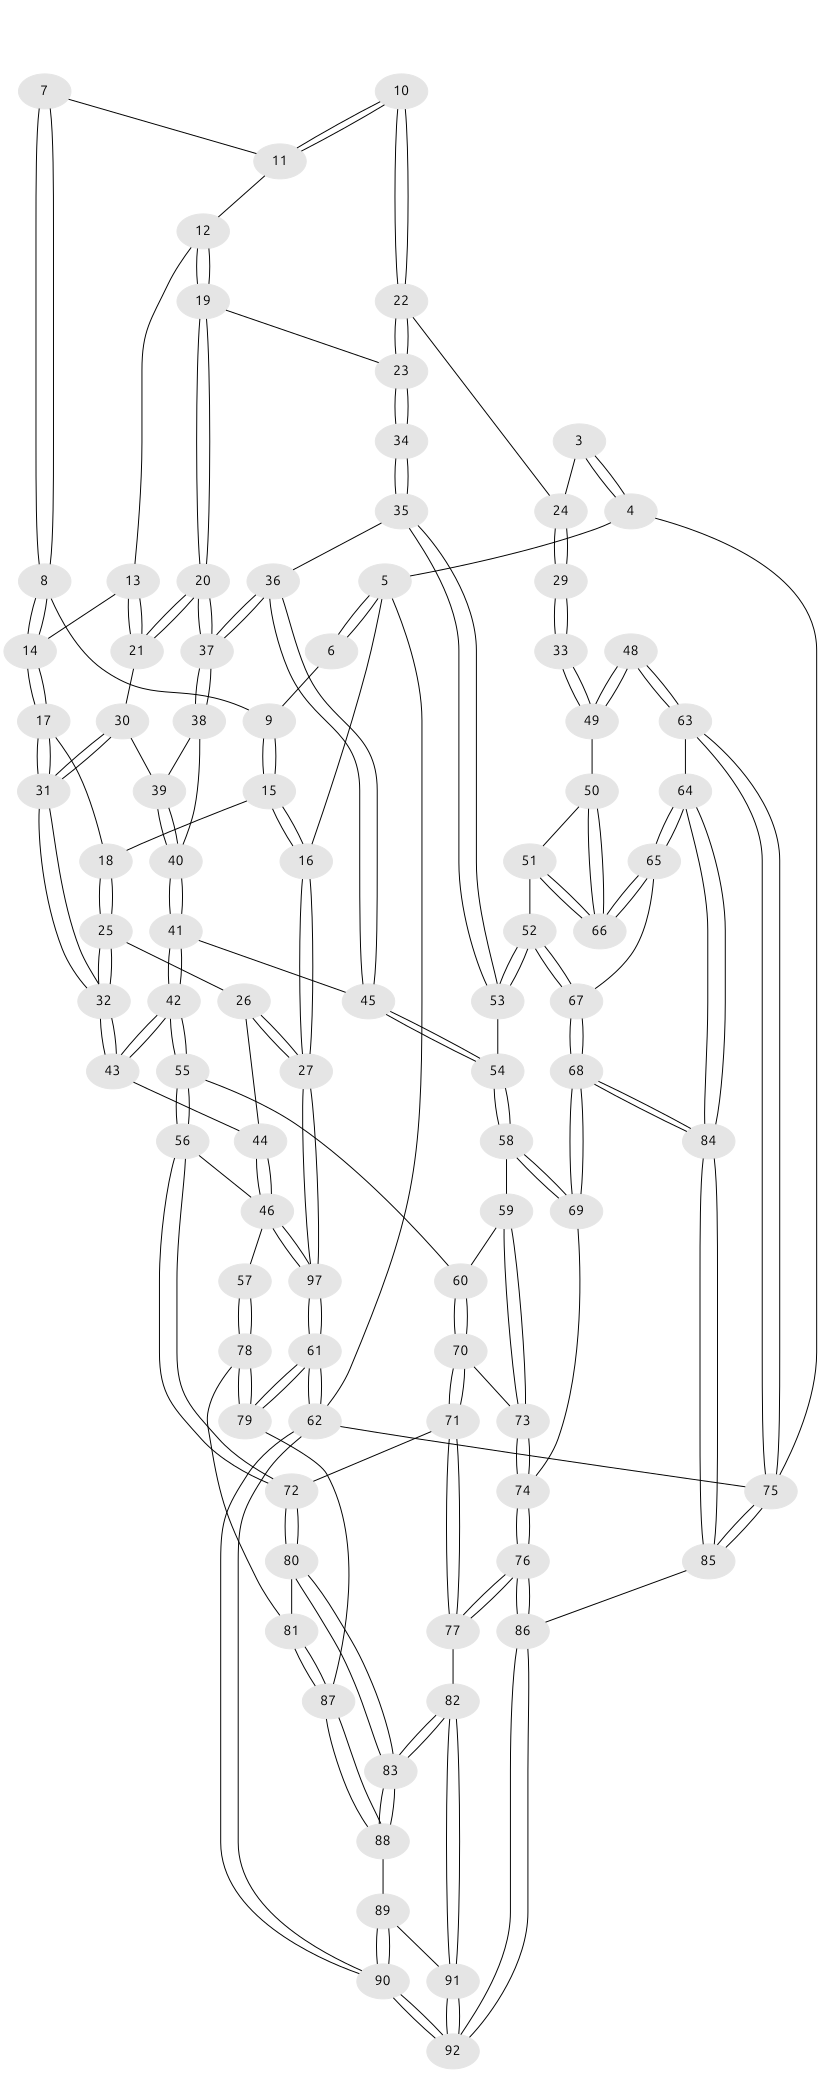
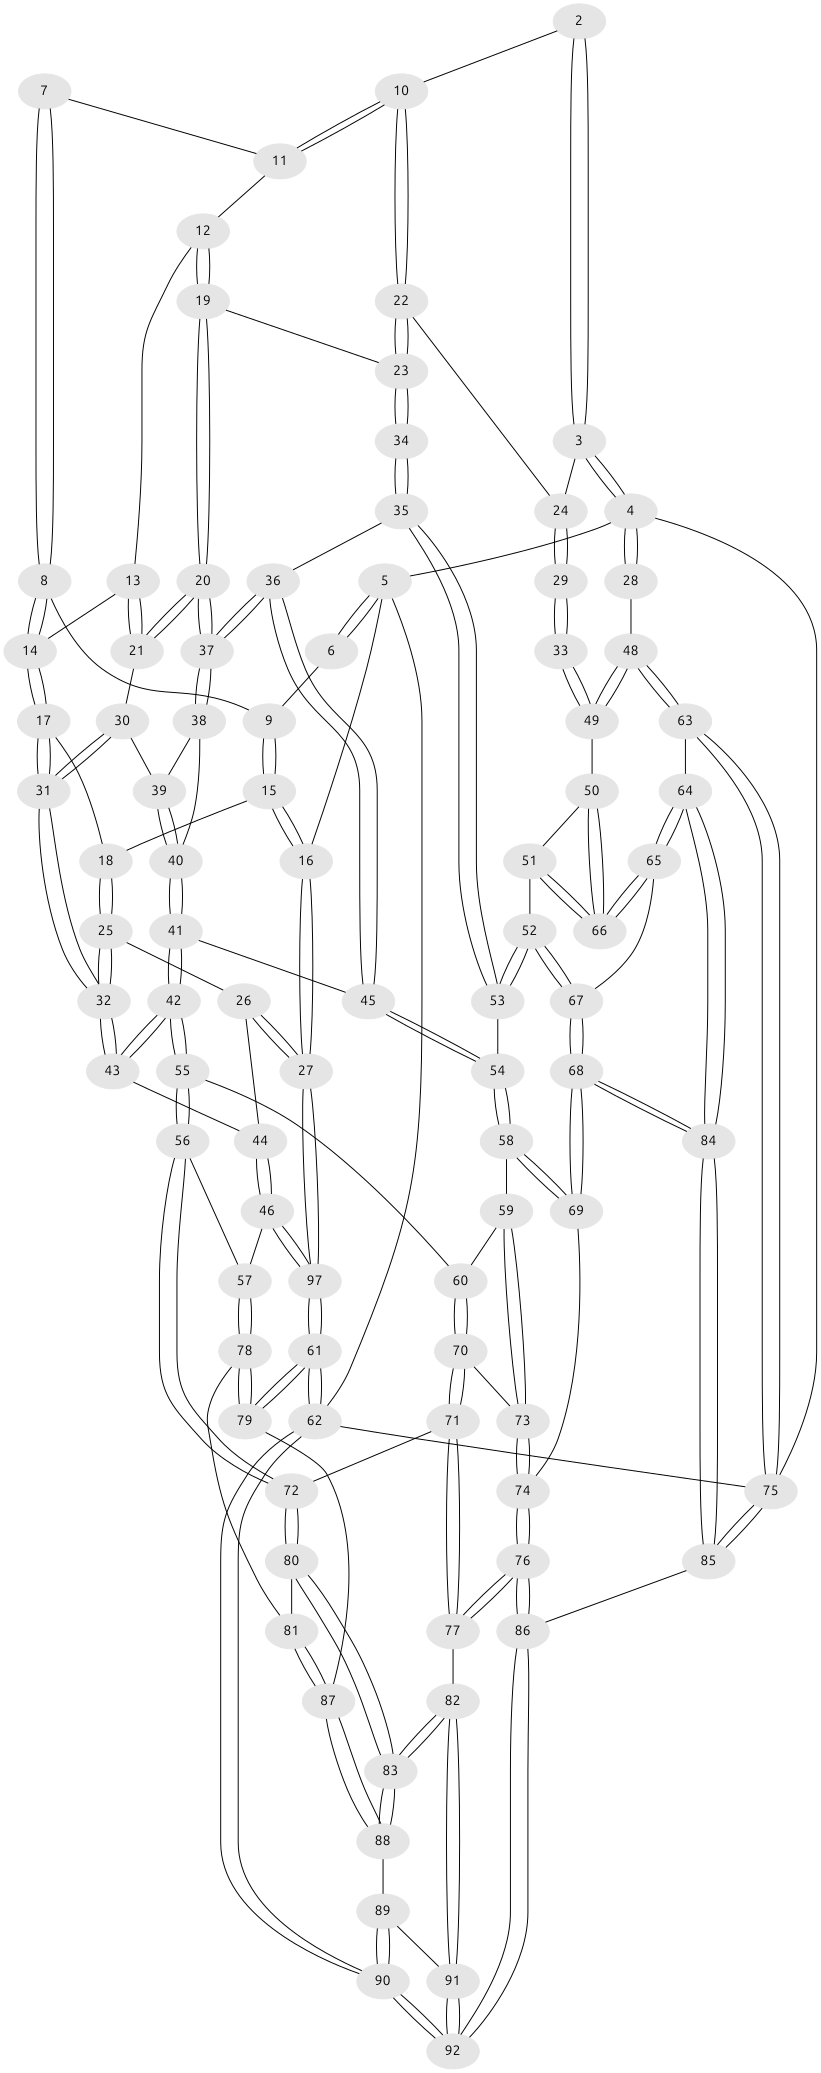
none -> (579, 21)
none -> (631, 581)
(225, 1176) -> (214, 1211)
